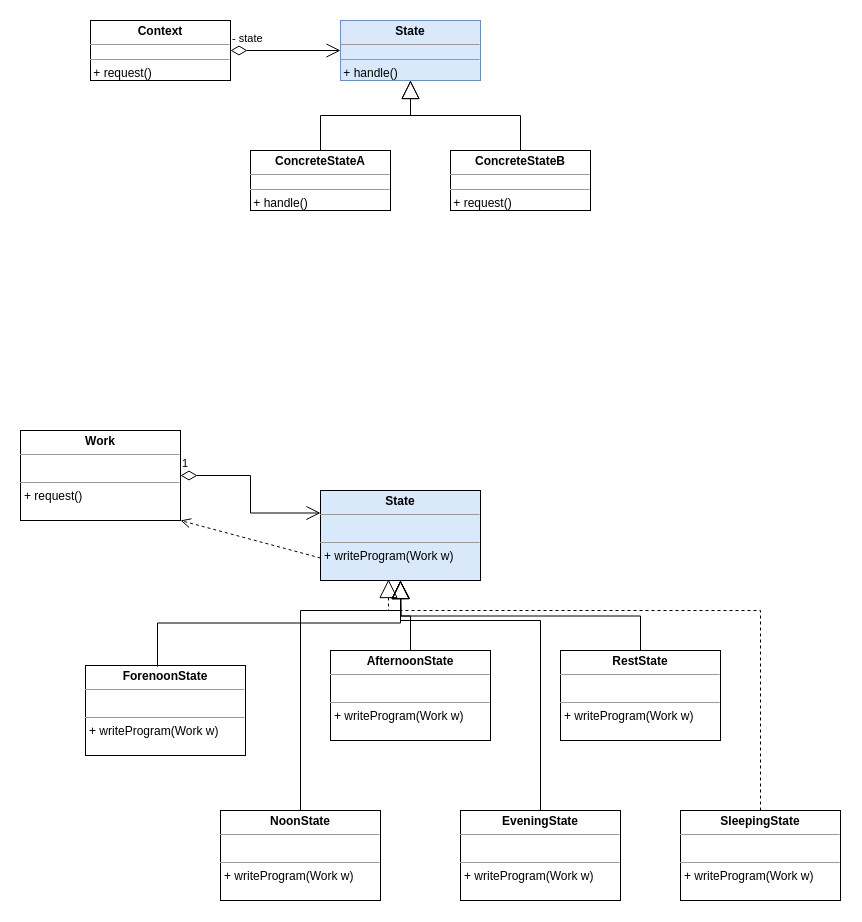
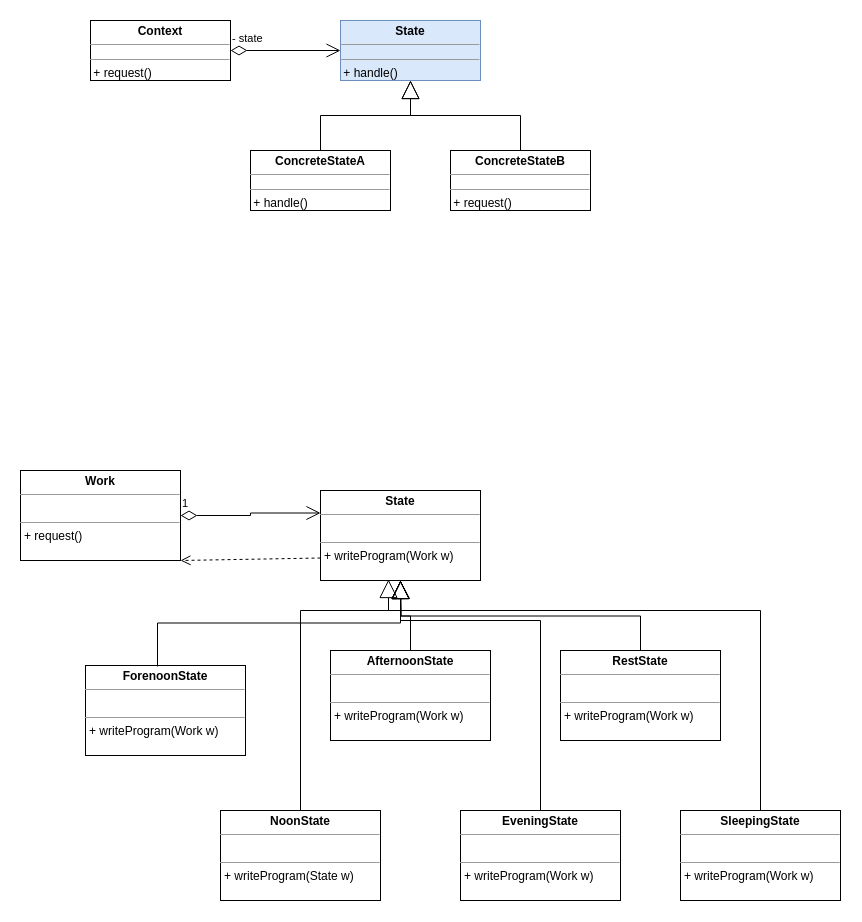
(101, 476) -> (101, 516)
(401, 536) -> (401, 536)
(682, 611) -> (682, 611)
(290, 825) -> (293, 825)
